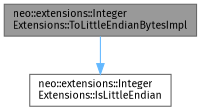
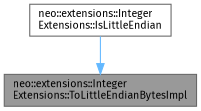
(100, 50) -> (100, 50)
